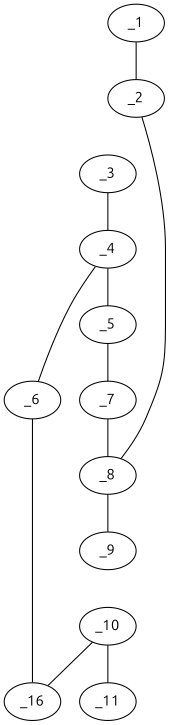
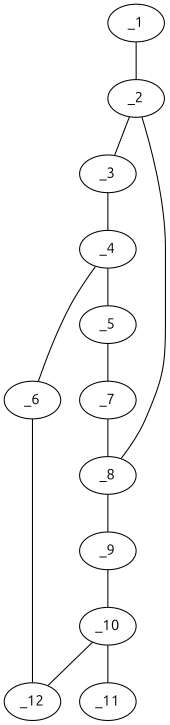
none -> (122, 136)
none -> (108, 589)
(32, 702) -> (32, 702)
